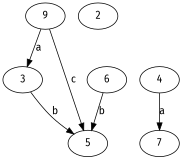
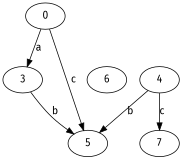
(45, 16) -> (45, 16)
(98, 16) -> none
(98, 108) -> (127, 109)
(162, 112) -> (162, 112)
